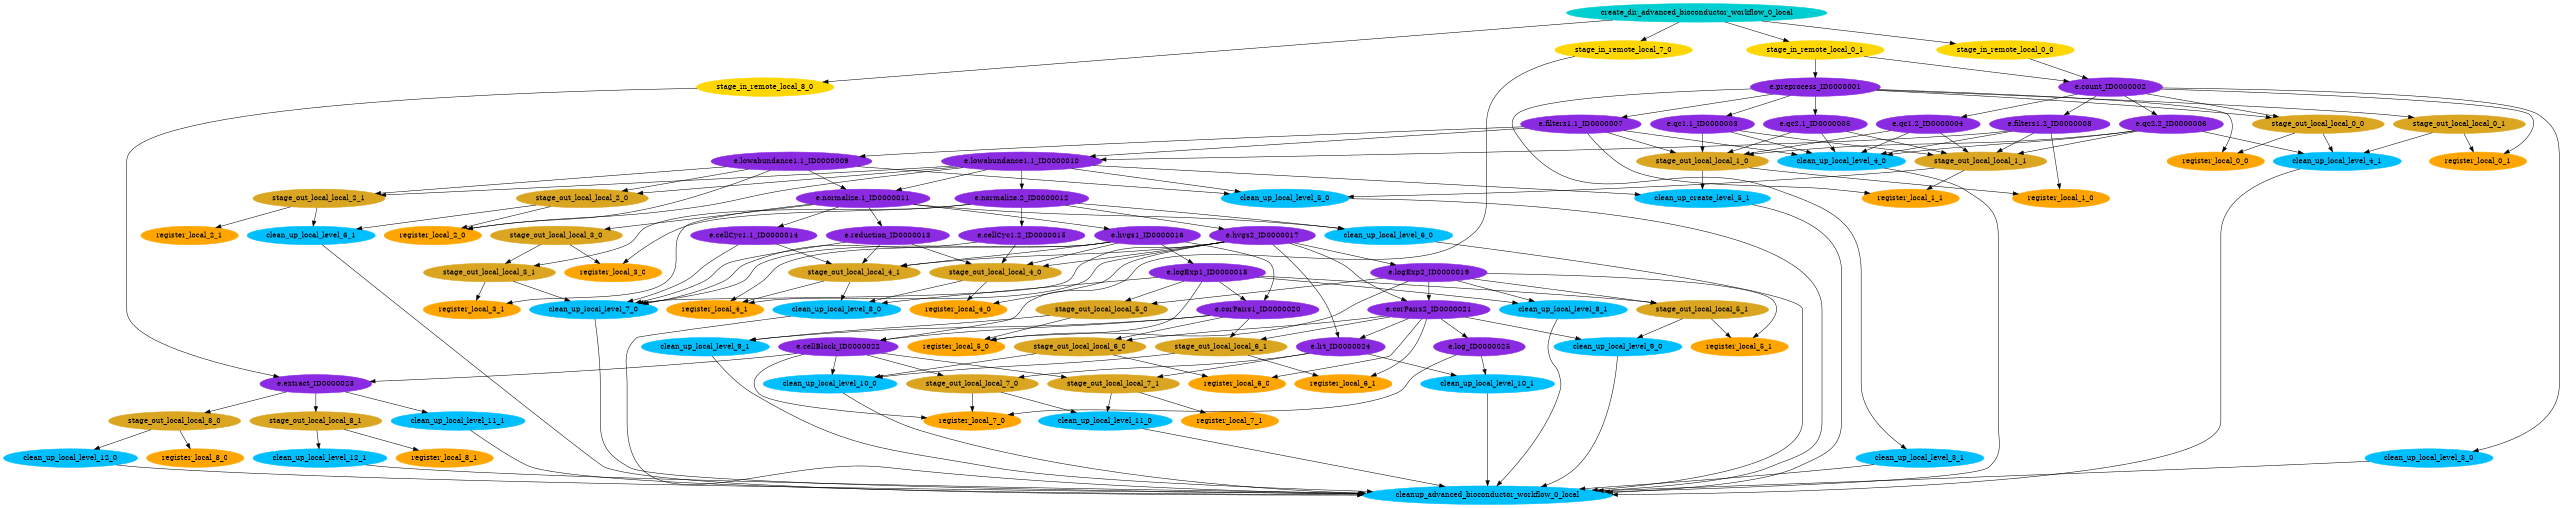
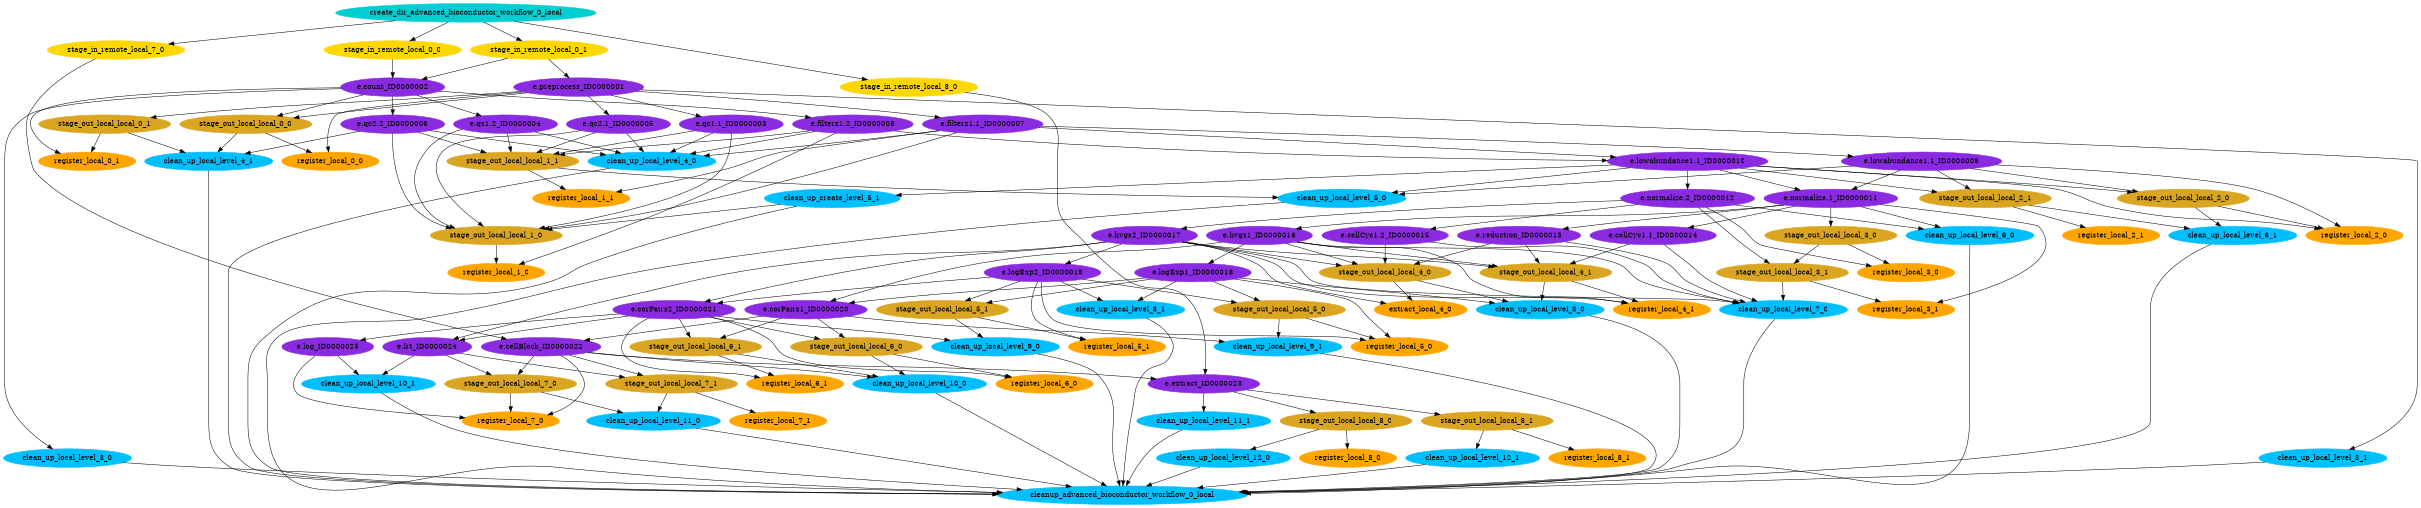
(1702, 174) -> (666, 217)
(958, 310) -> (1421, 310)
